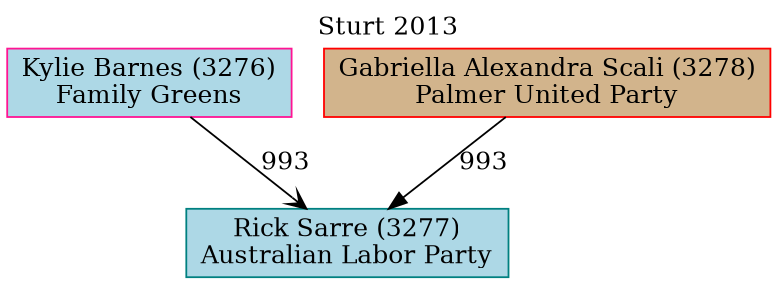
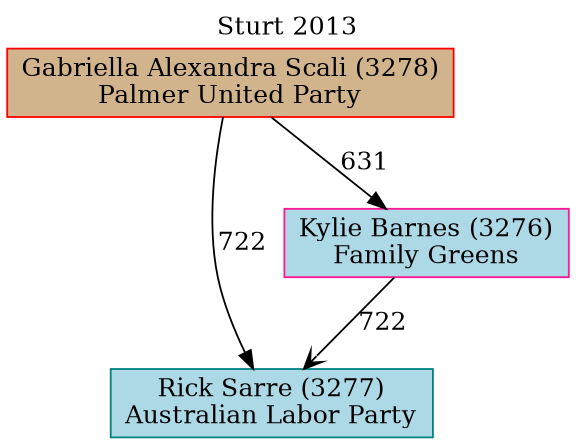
none -> (321, 157)
(286, 163) -> (383, 323)
(484, 163) -> (243, 243)
